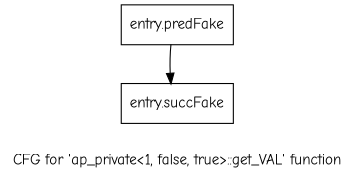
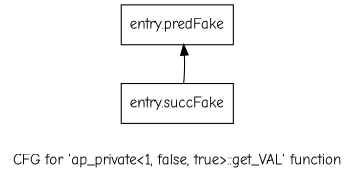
(170, 59) -> (184, 70)
